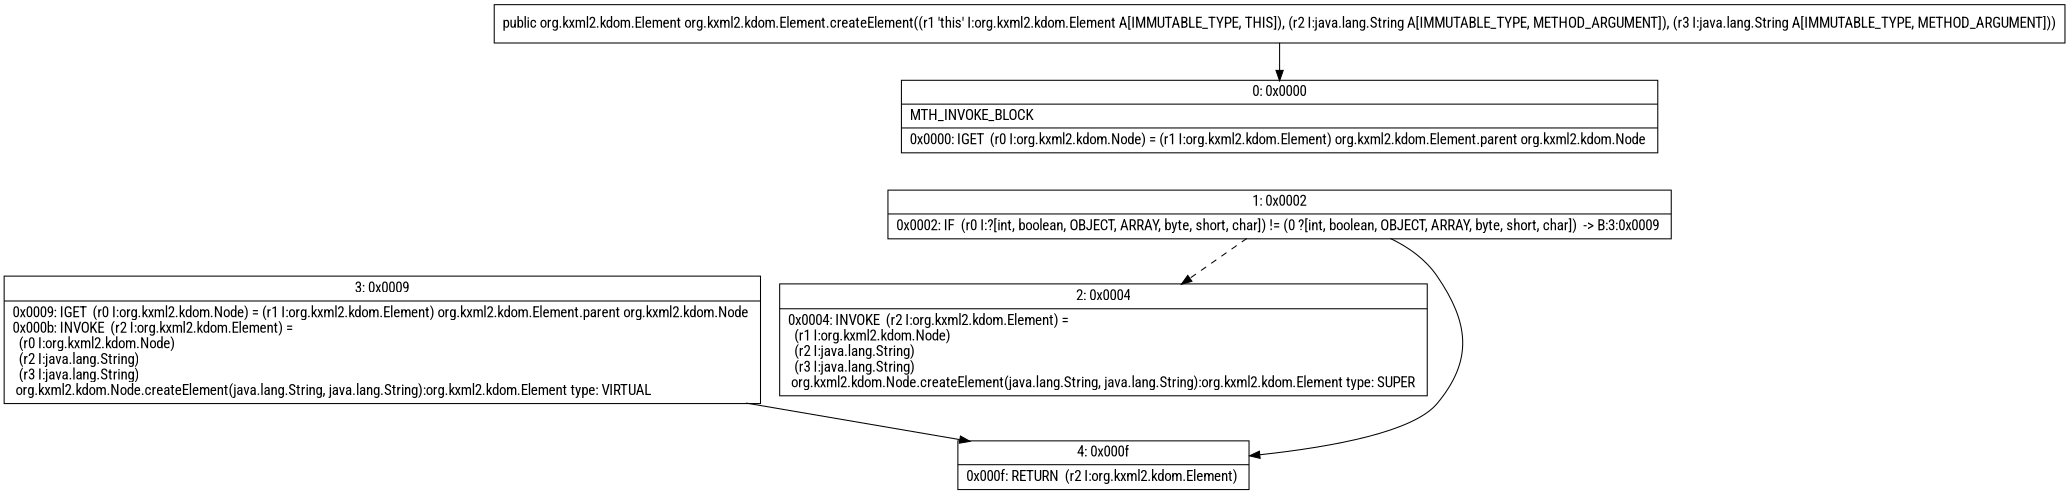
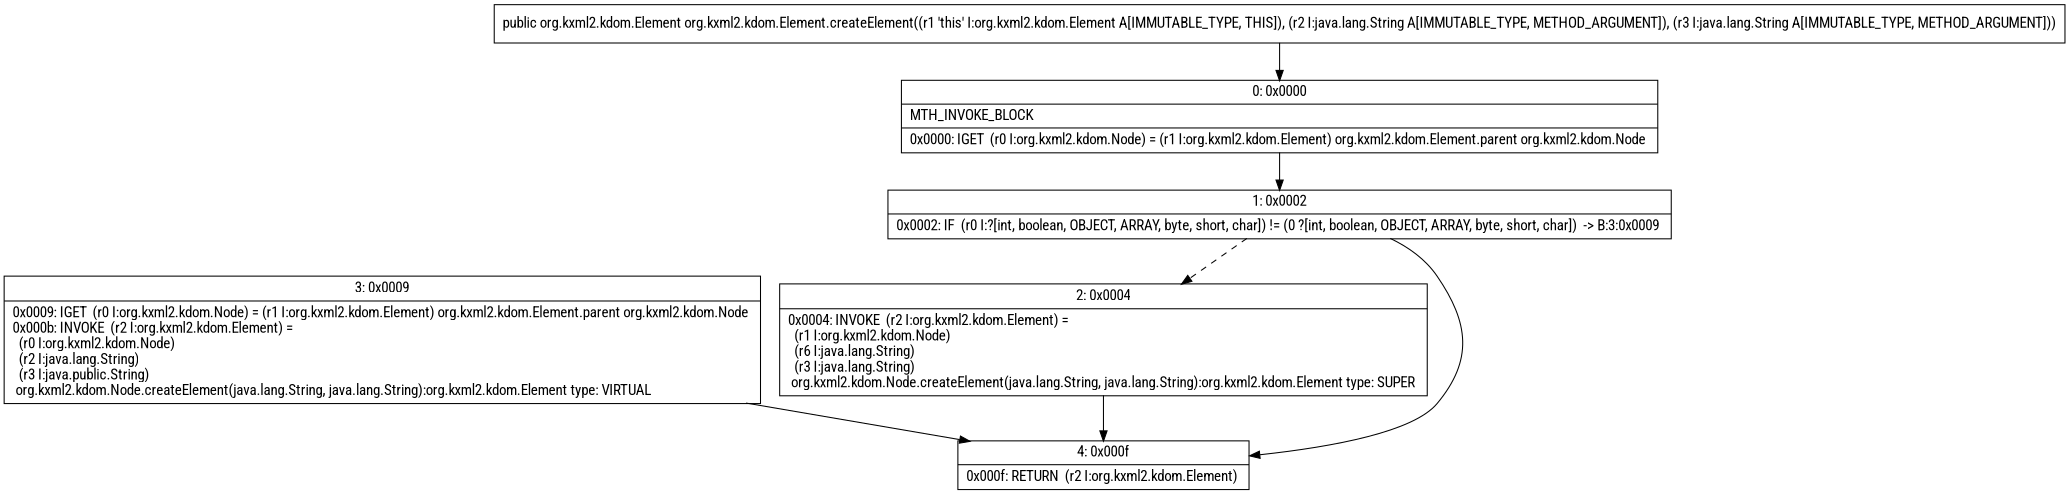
none -> (1280, 166)
(852, 352) -> (852, 352)
(76, 375) -> (81, 375)
none -> (1103, 413)
